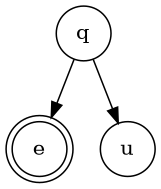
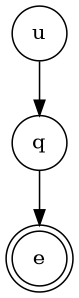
(103, 84) -> (40, 81)
